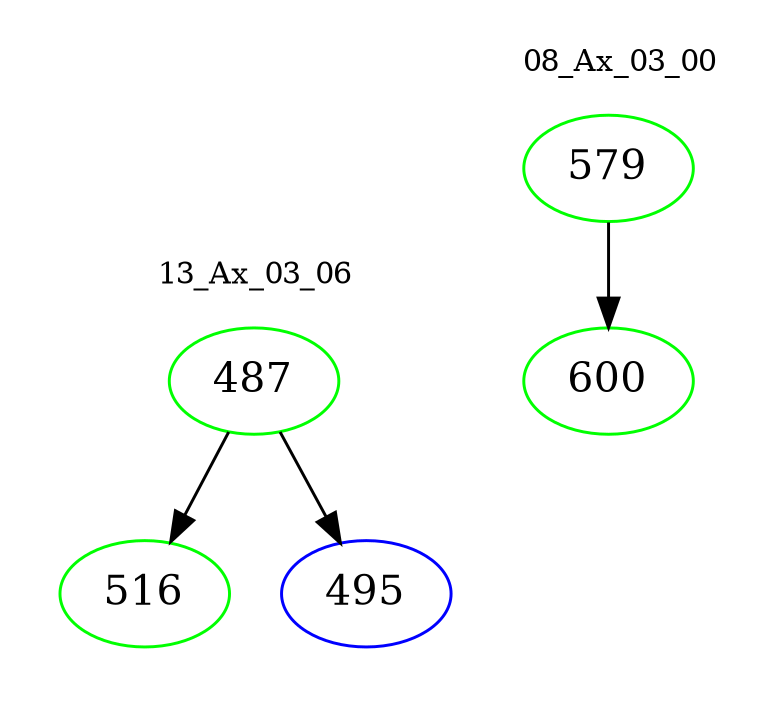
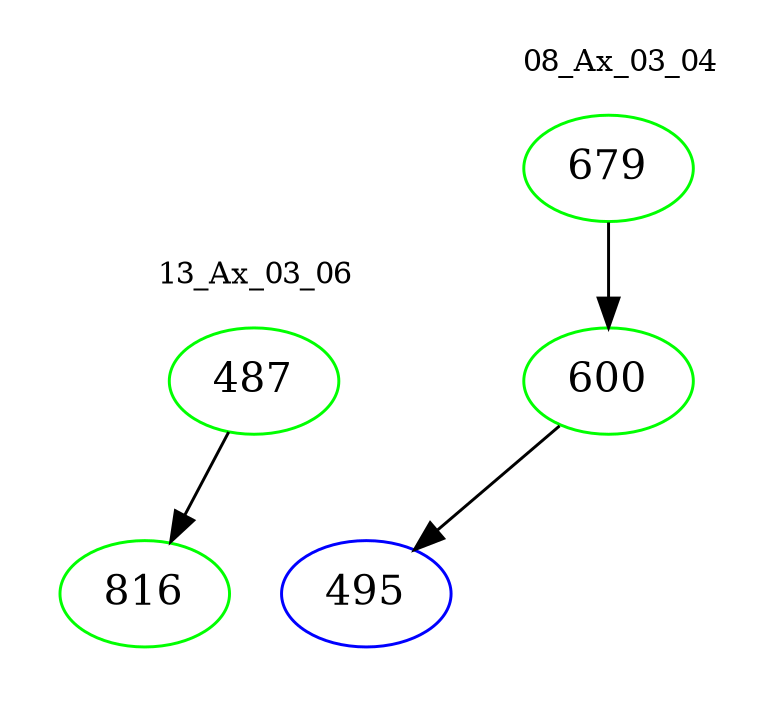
(620, 64) -> (620, 64)
(609, 168) -> (609, 168)
(303, 474) -> (499, 478)
(145, 594) -> (145, 594)
